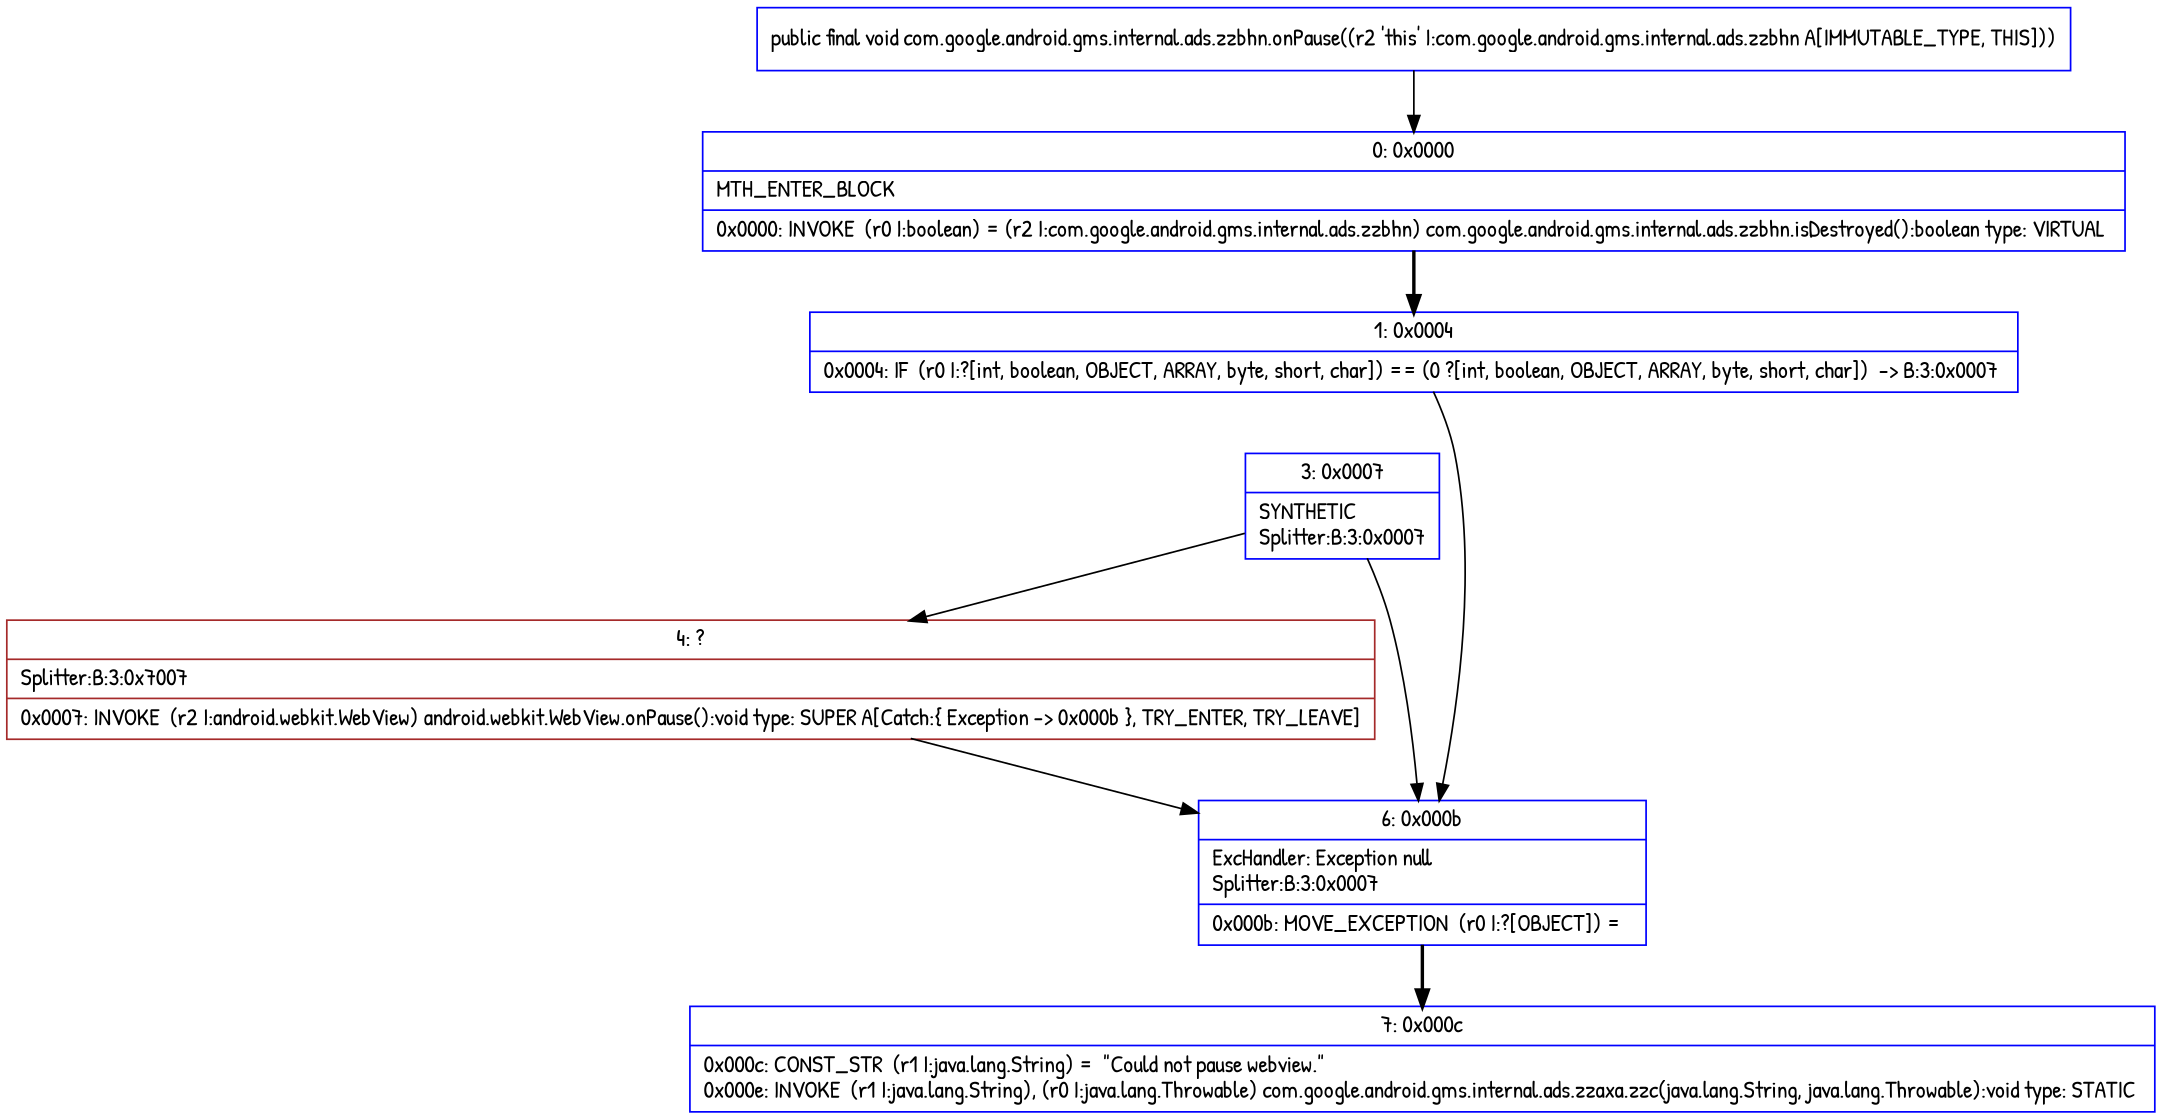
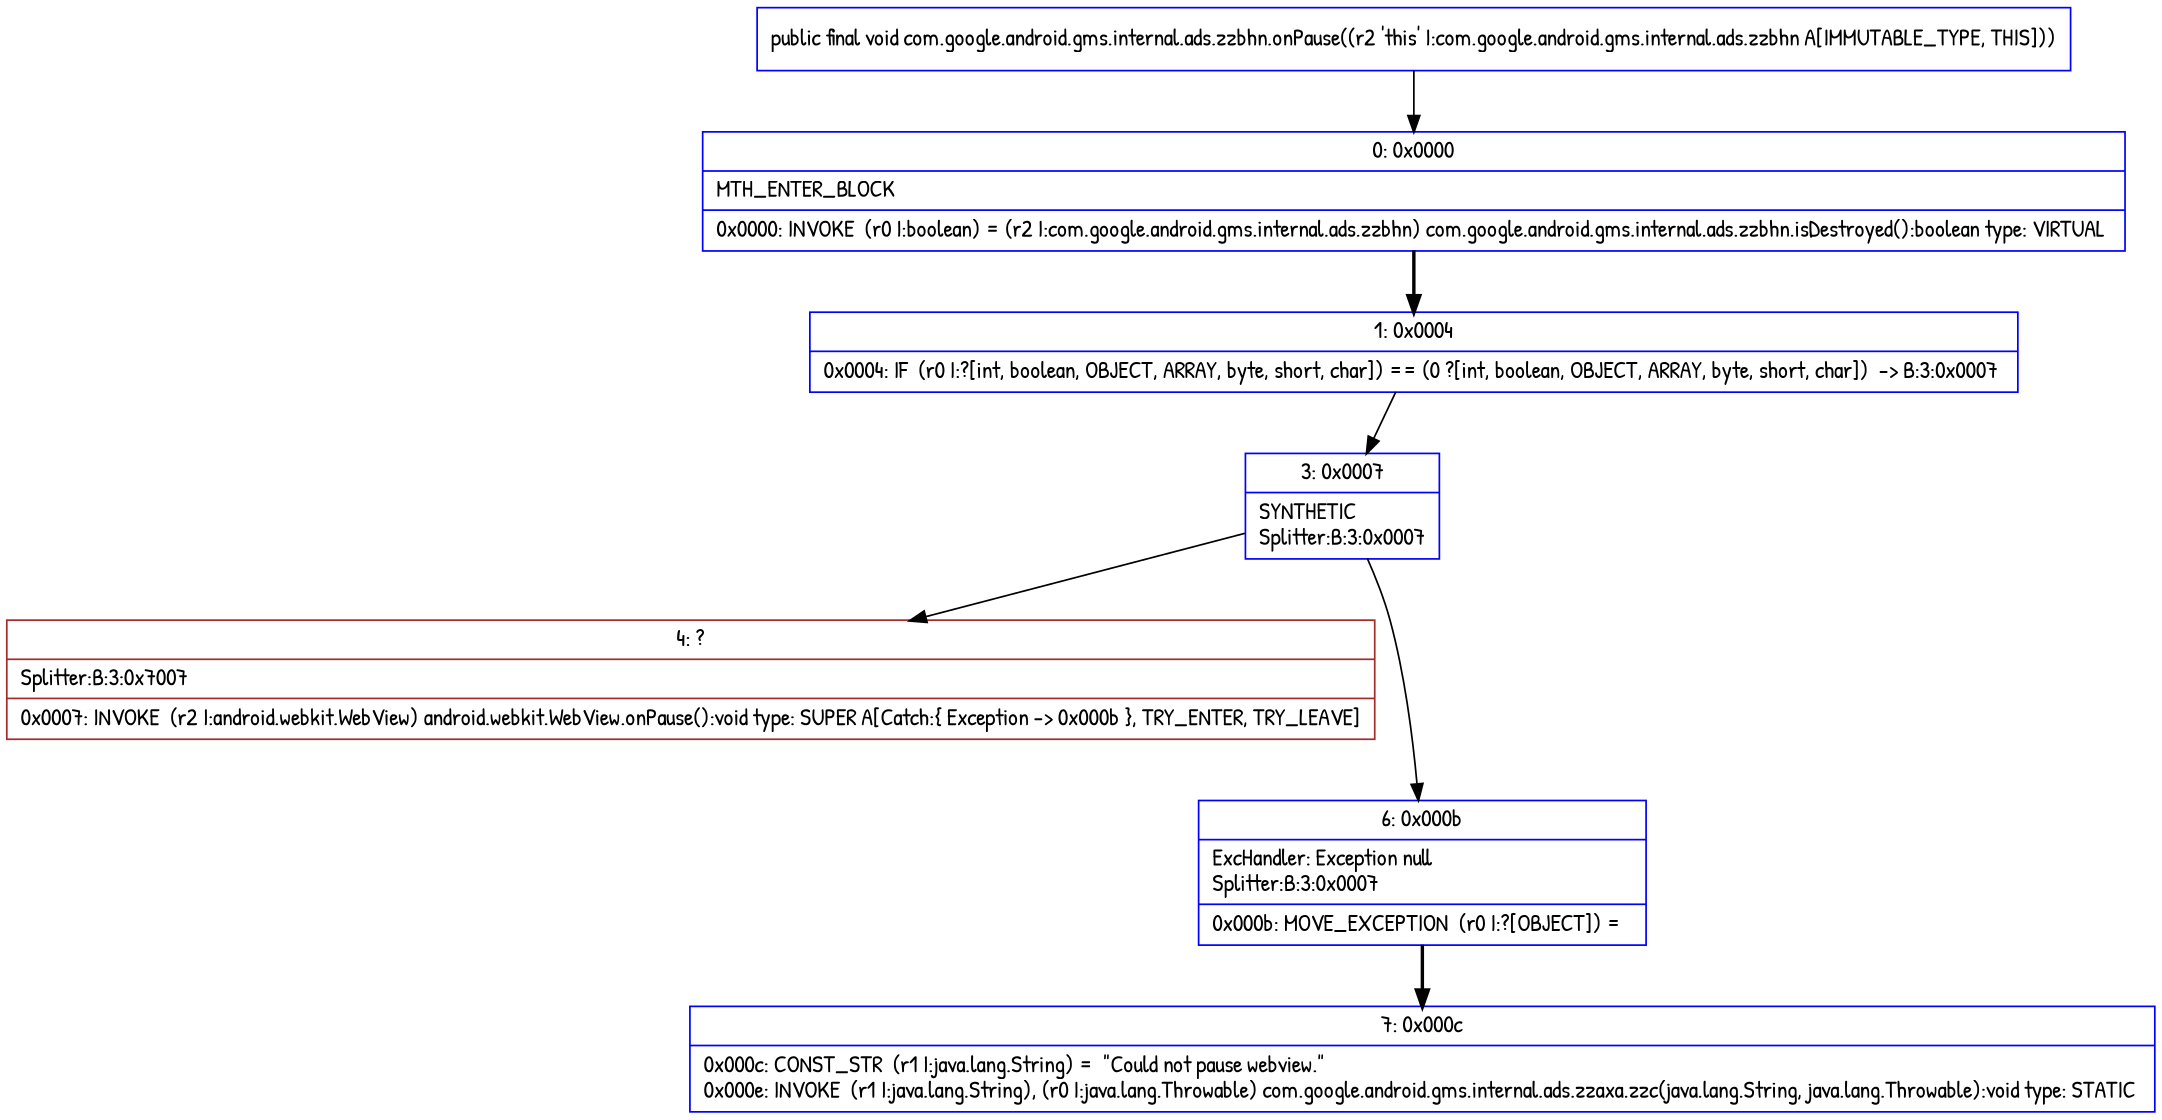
(1465, 586) -> (1385, 415)
(1046, 774) -> none
